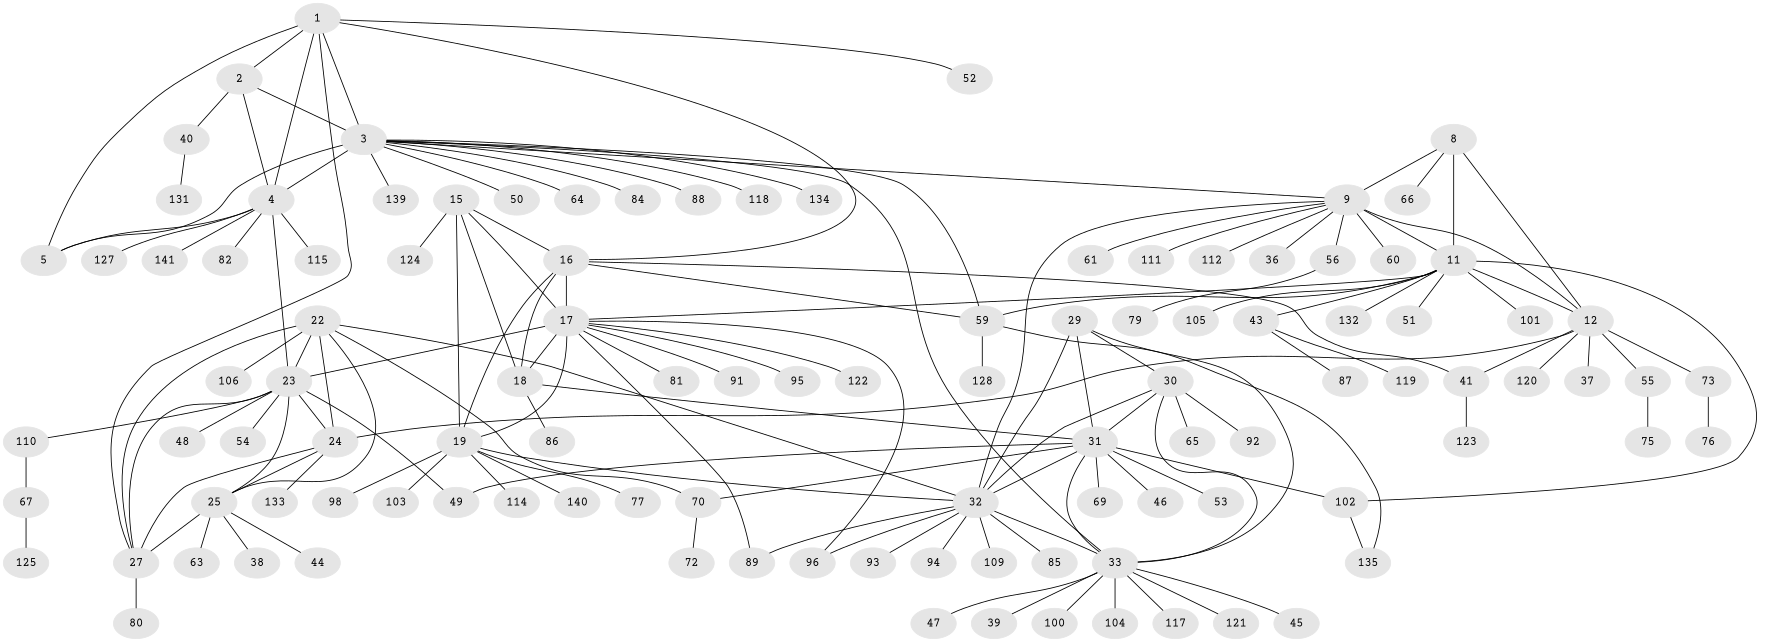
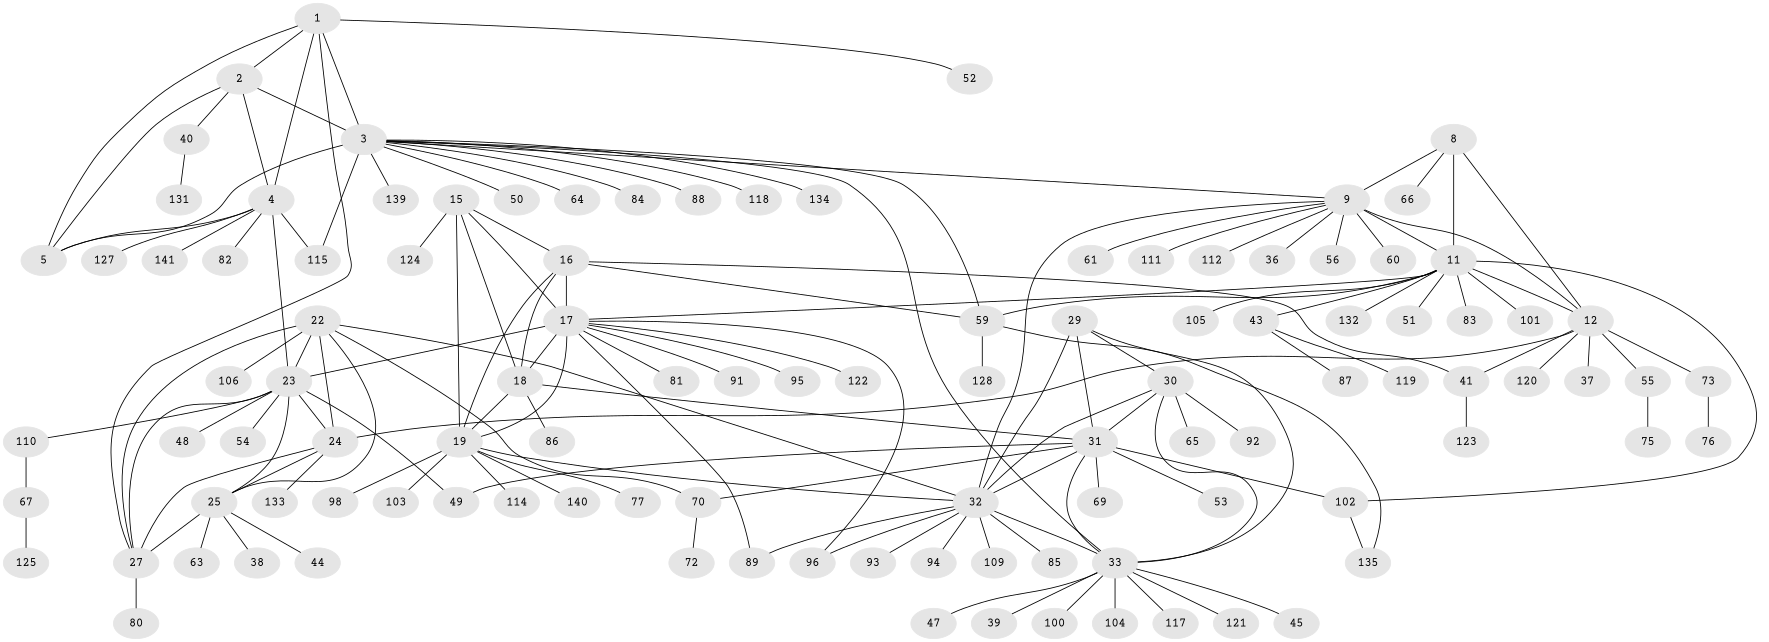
(748, 122) -> none
none -> (127, 155)
(318, 170) -> (337, 209)
(1135, 321) -> none
none -> (1470, 321)
none -> (490, 412)
(1160, 502) -> none
